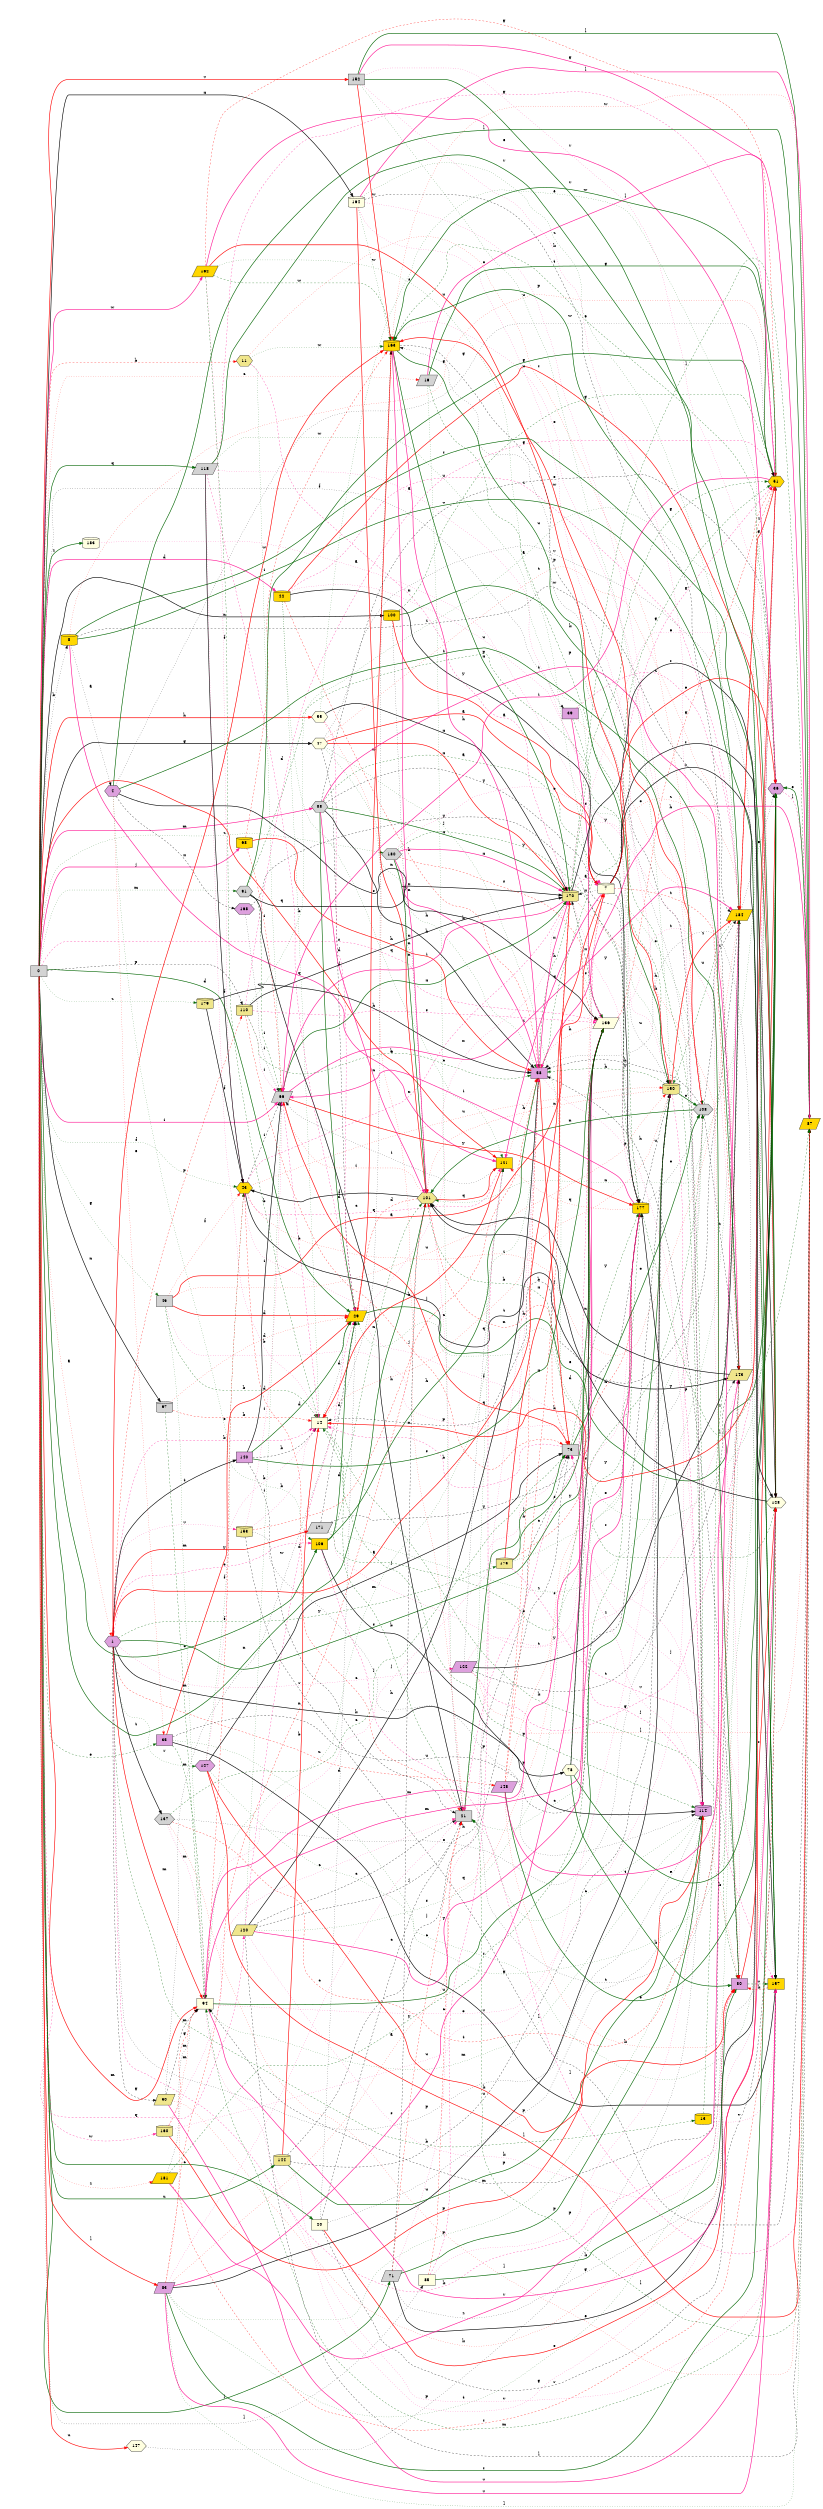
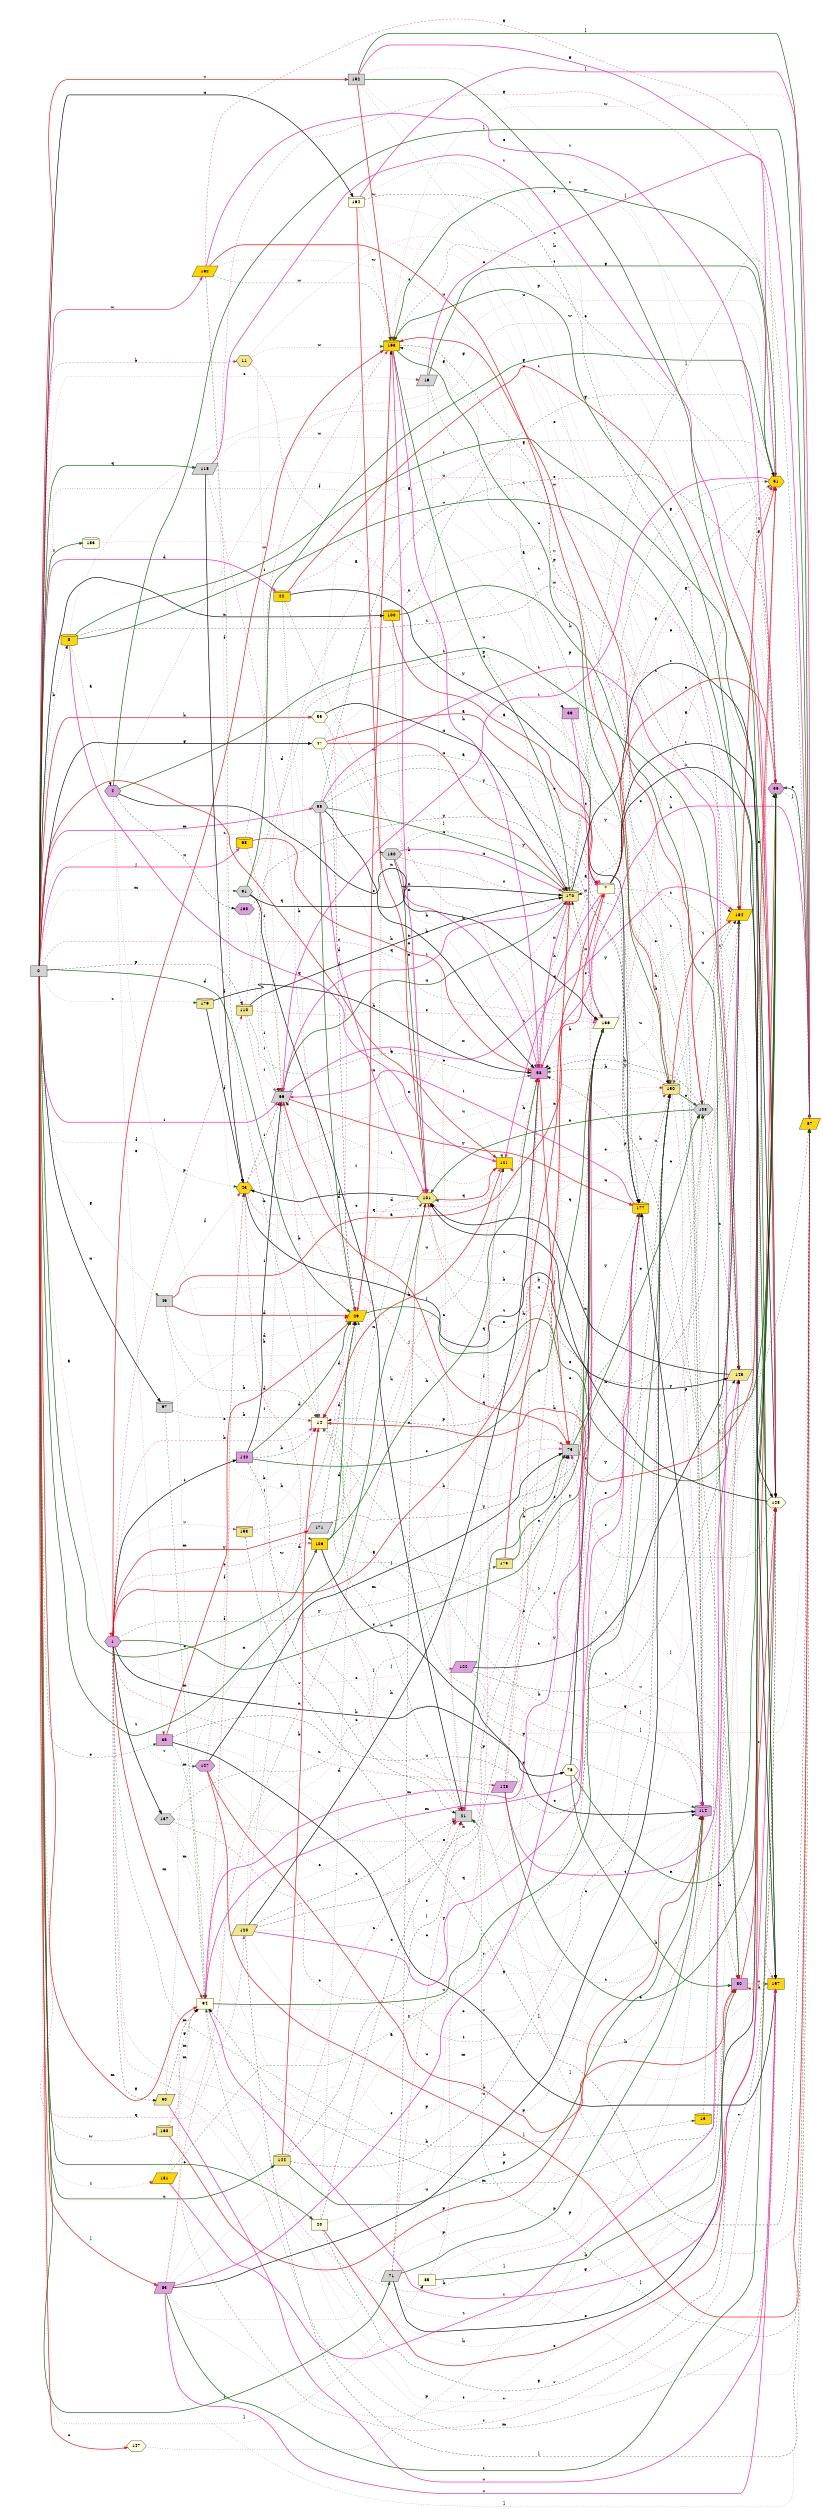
(725, 560) -> (725, 560)
none -> (612, 1152)
(570, 1378) -> (570, 1378)
(452, 1485) -> (441, 1488)
(440, 2162) -> (350, 1978)
